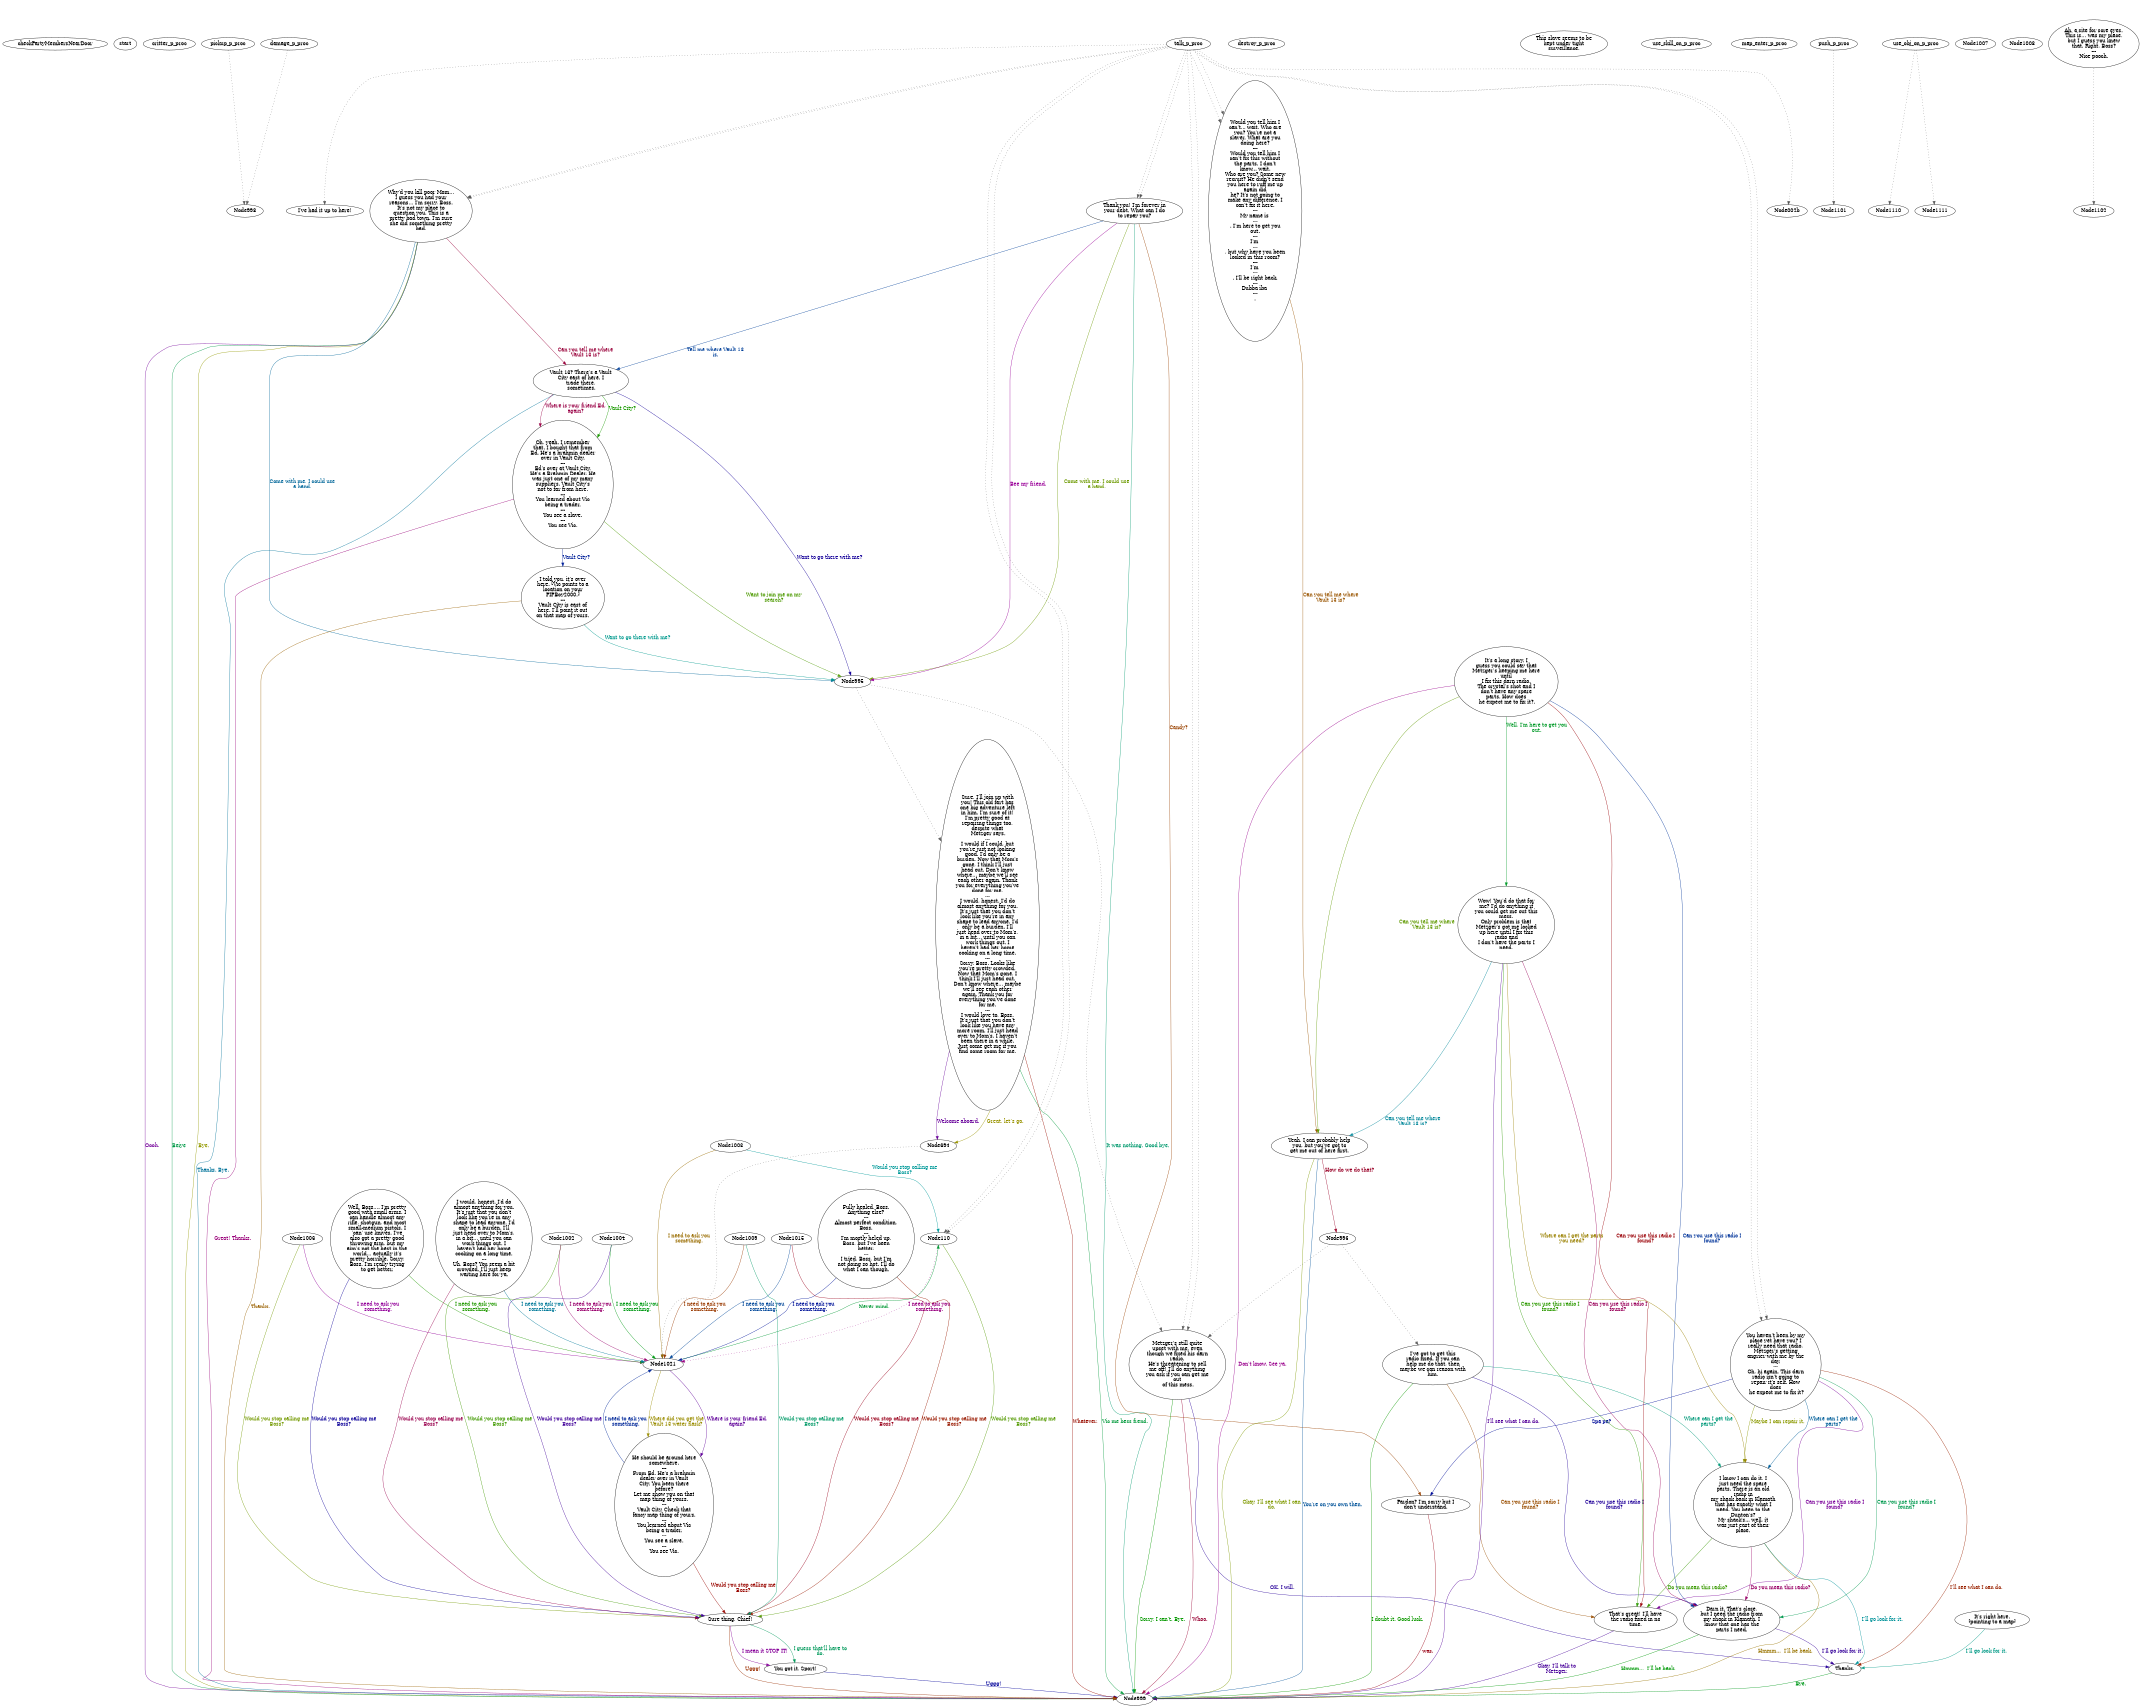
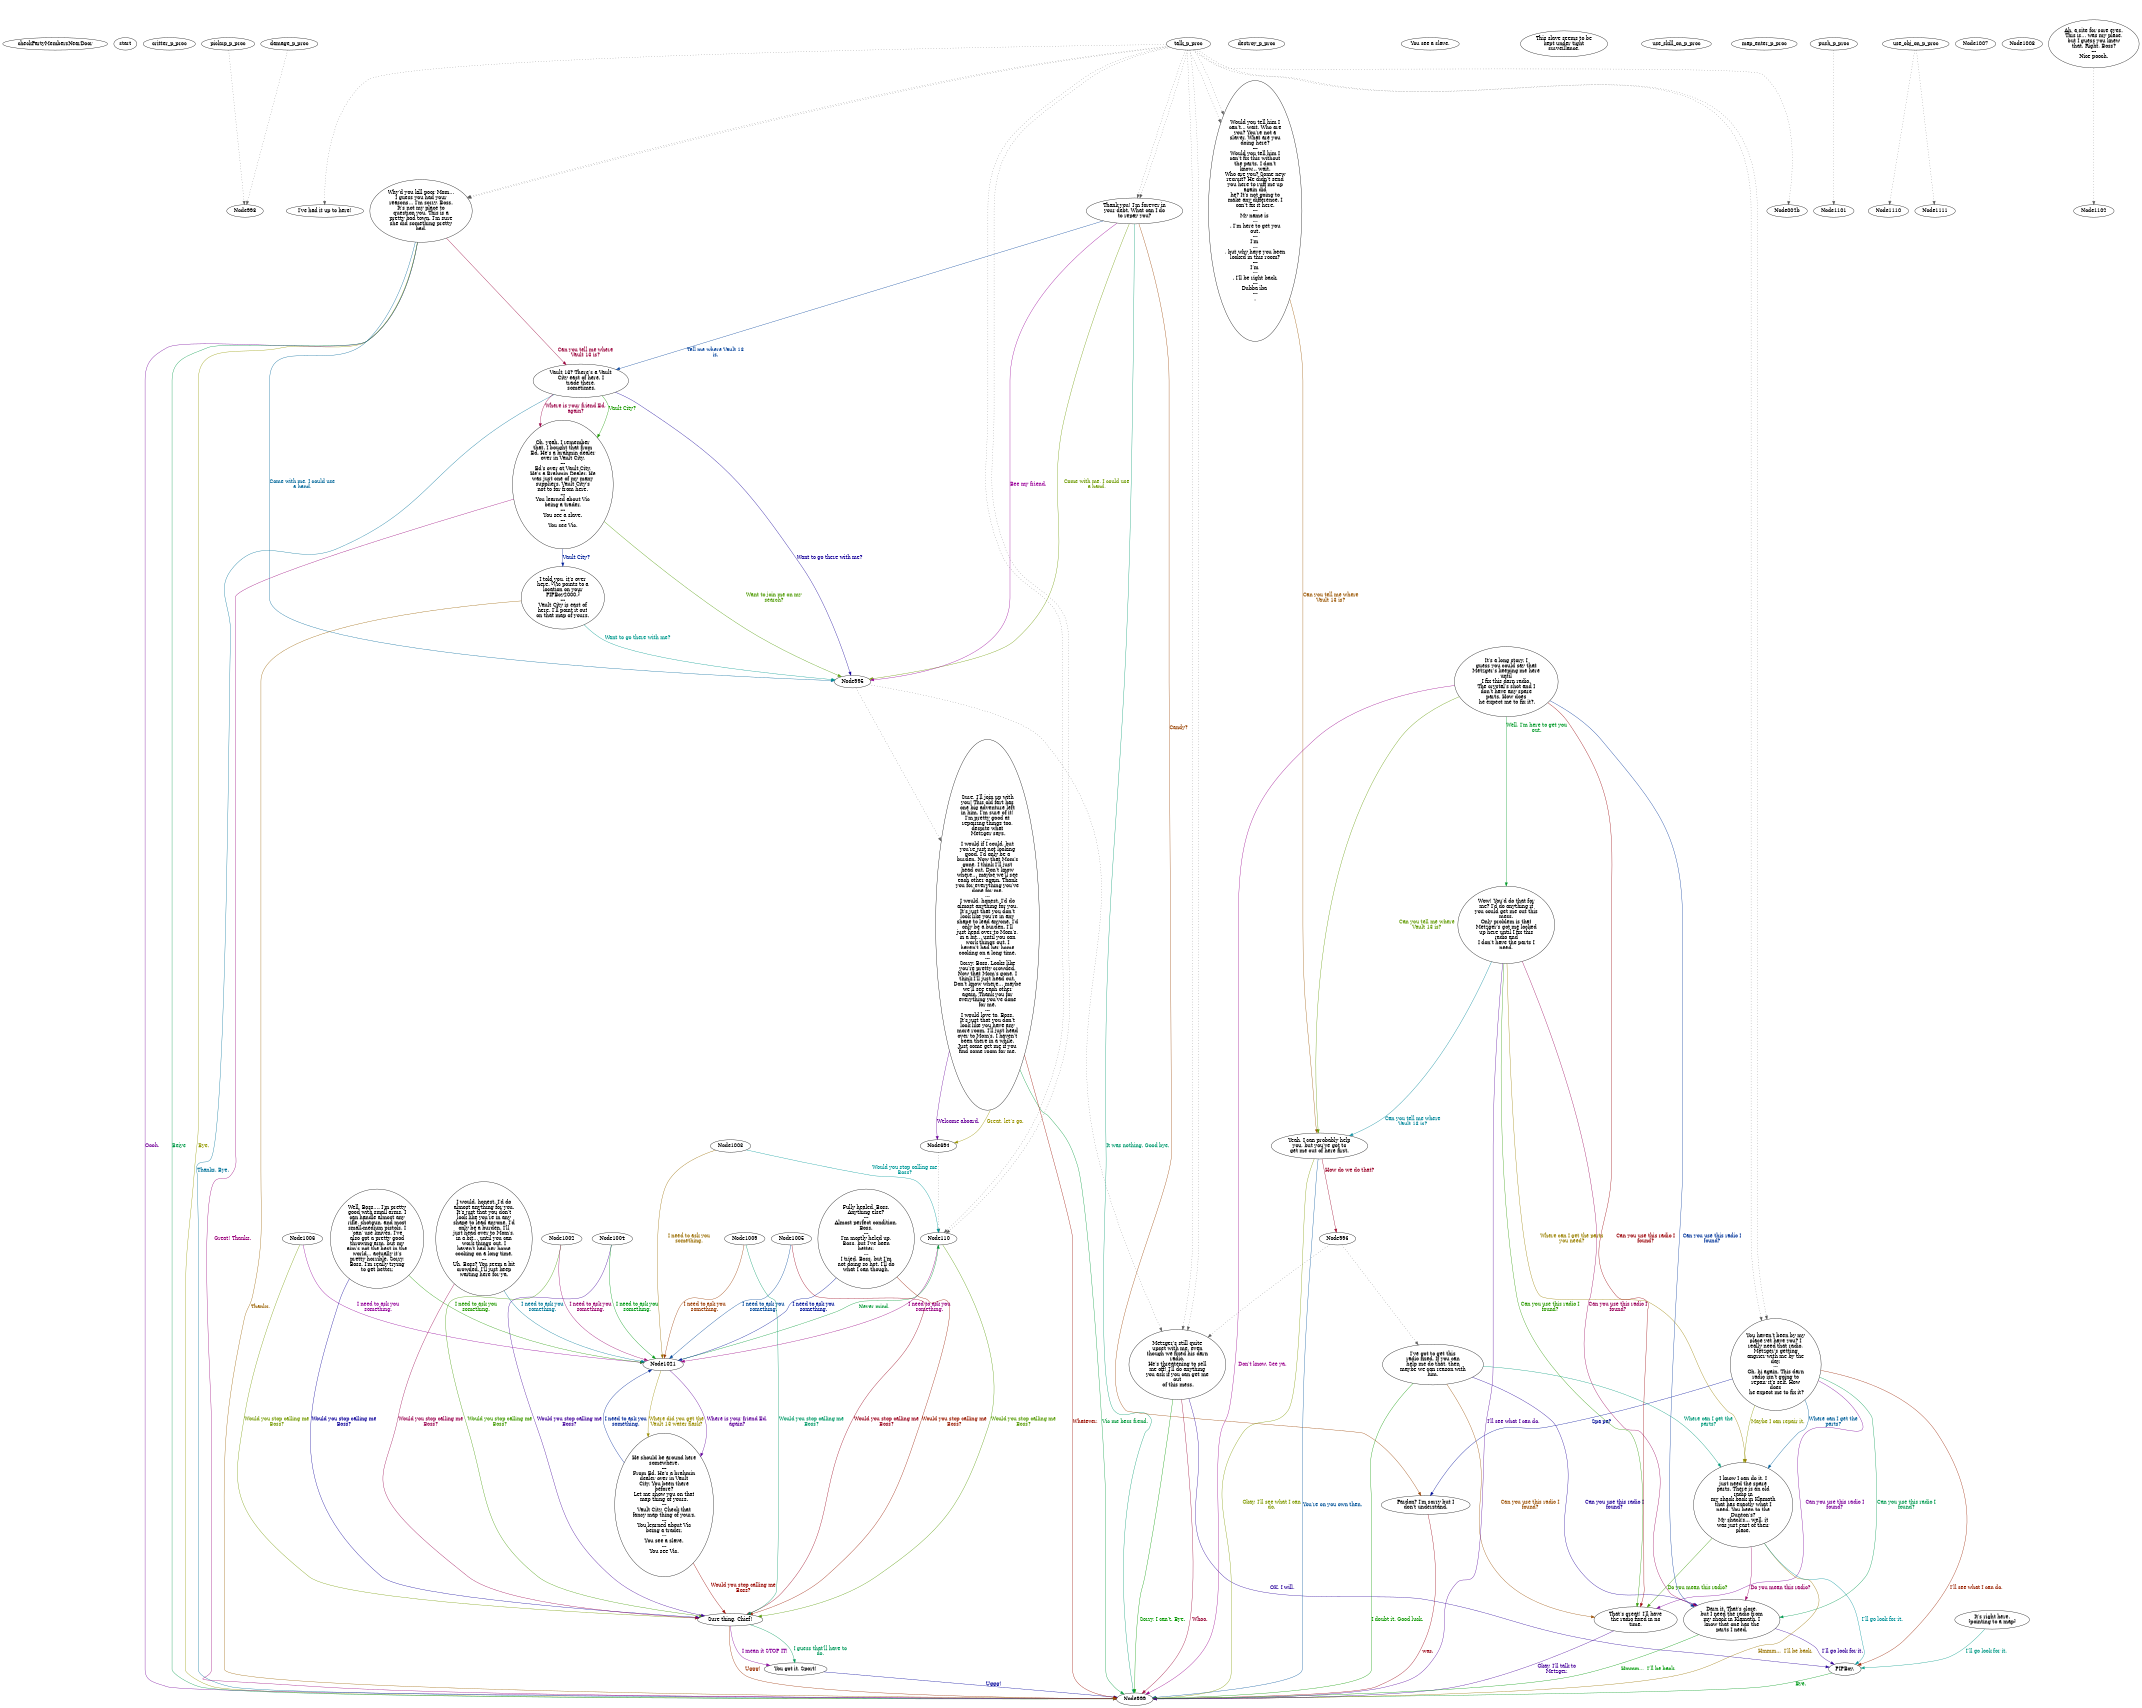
none -> (1430, 44)
(721, 1184) -> (939, 1191)
(791, 1239) -> (791, 1239)
(831, 1332) -> (831, 1332)
(1845, 1669) -> (1845, 1669)
